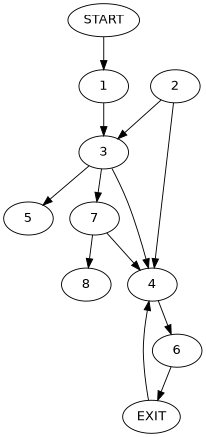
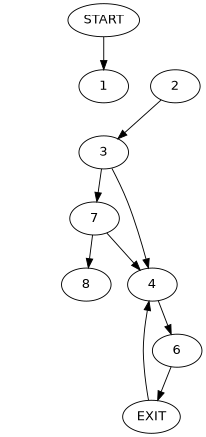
(104, 115) -> none
(164, 181) -> none
(28, 218) -> none
